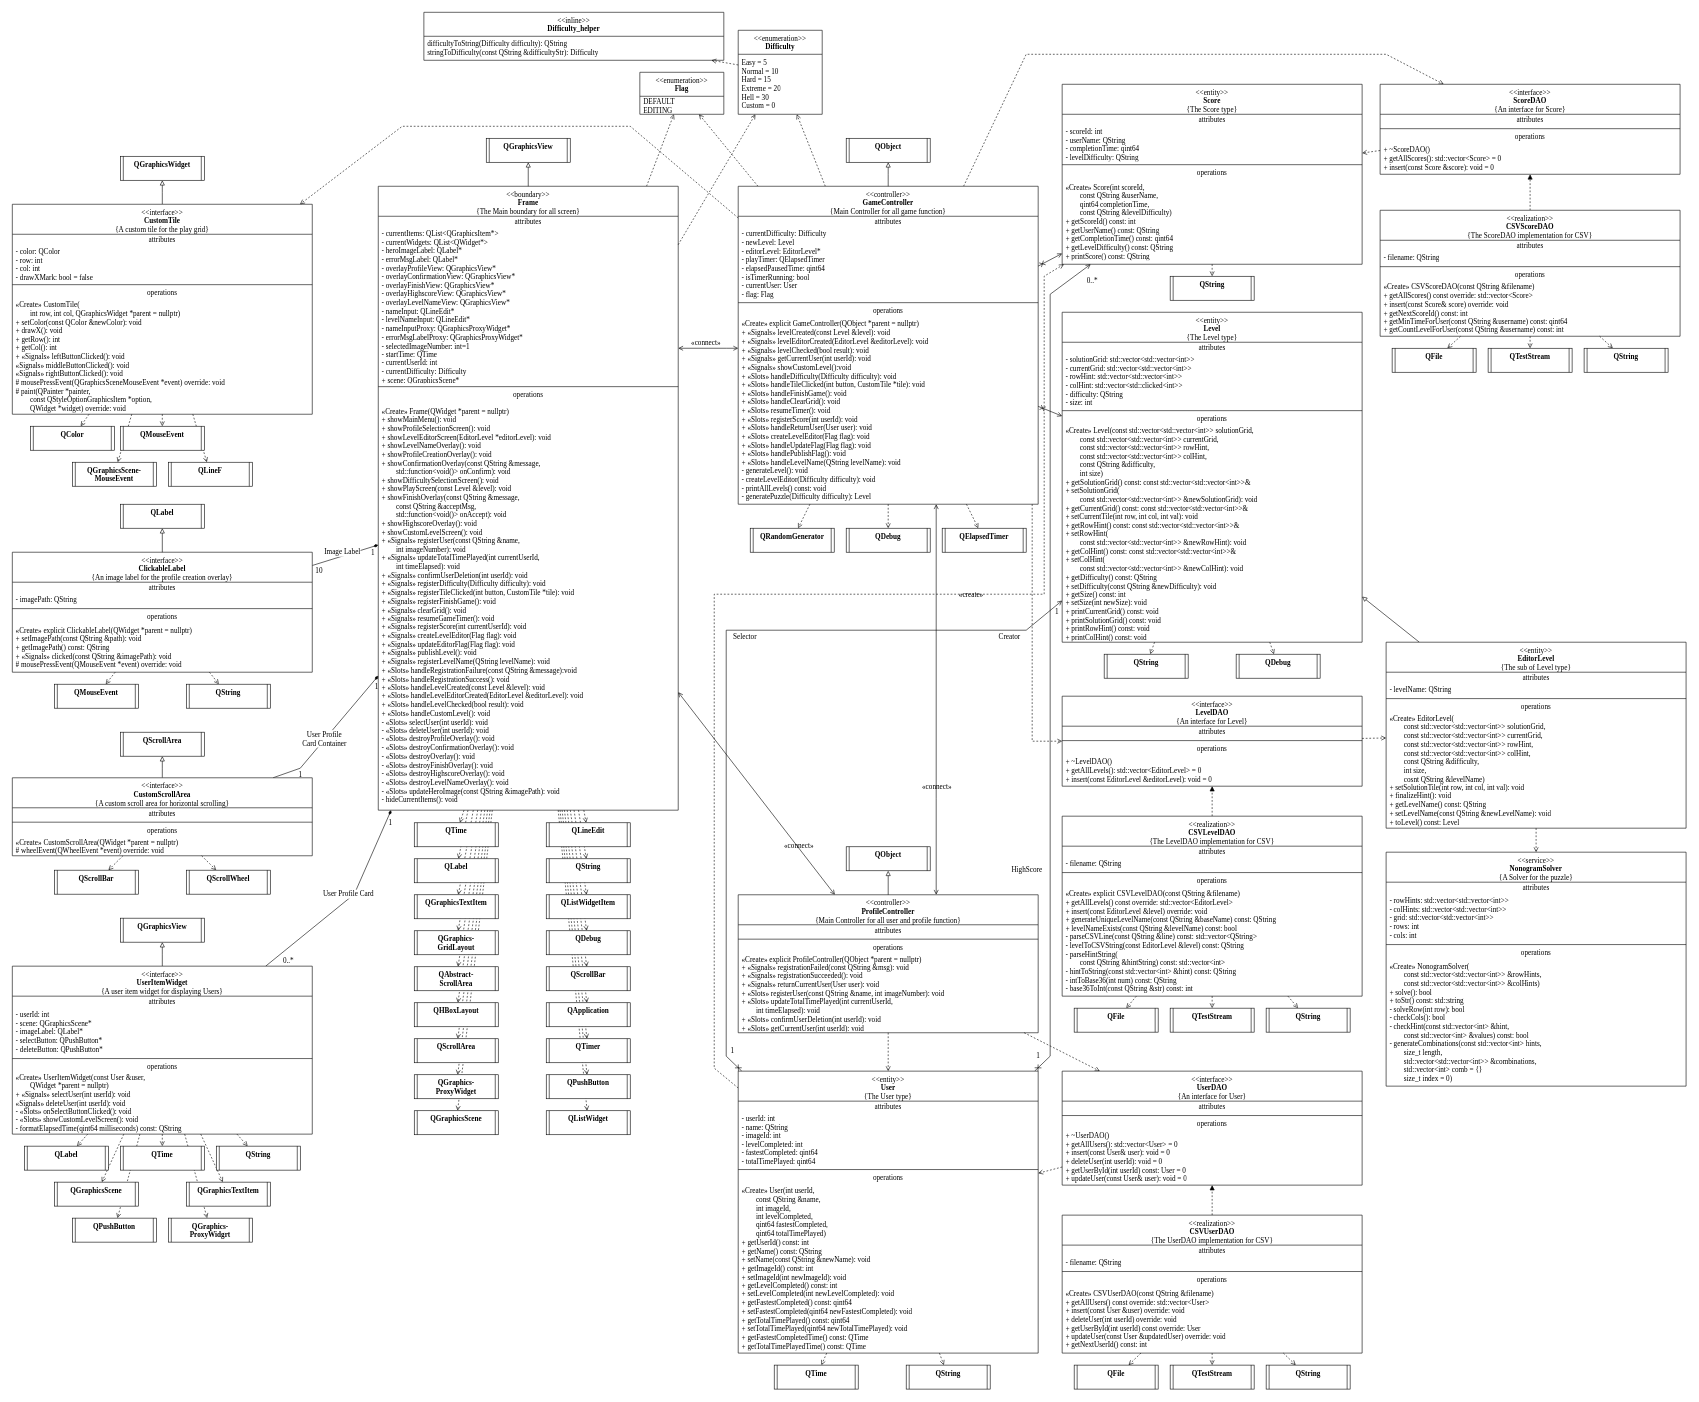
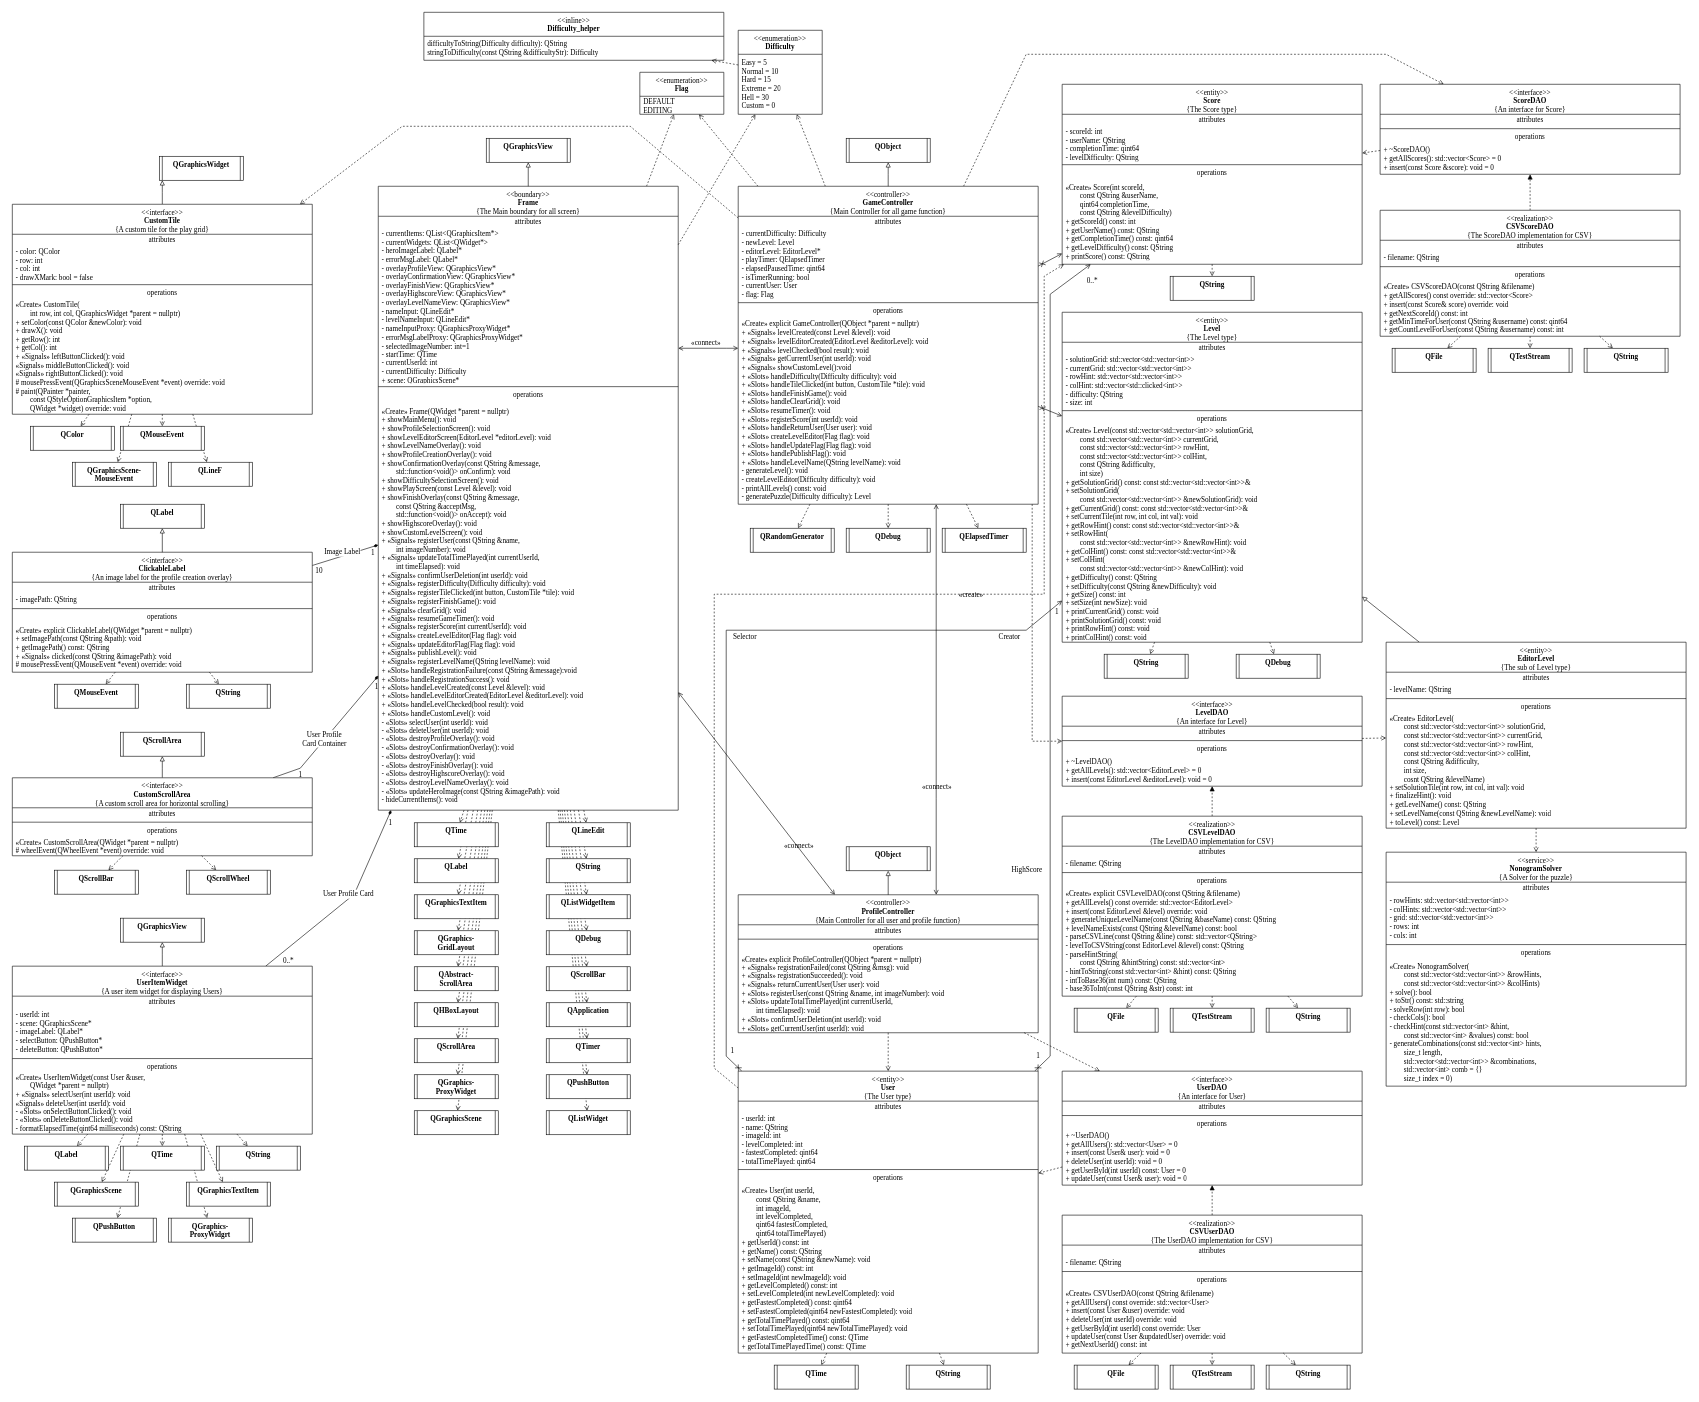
(162, 168) -> (201, 168)
(115, 1103) -> (115, 1103)
